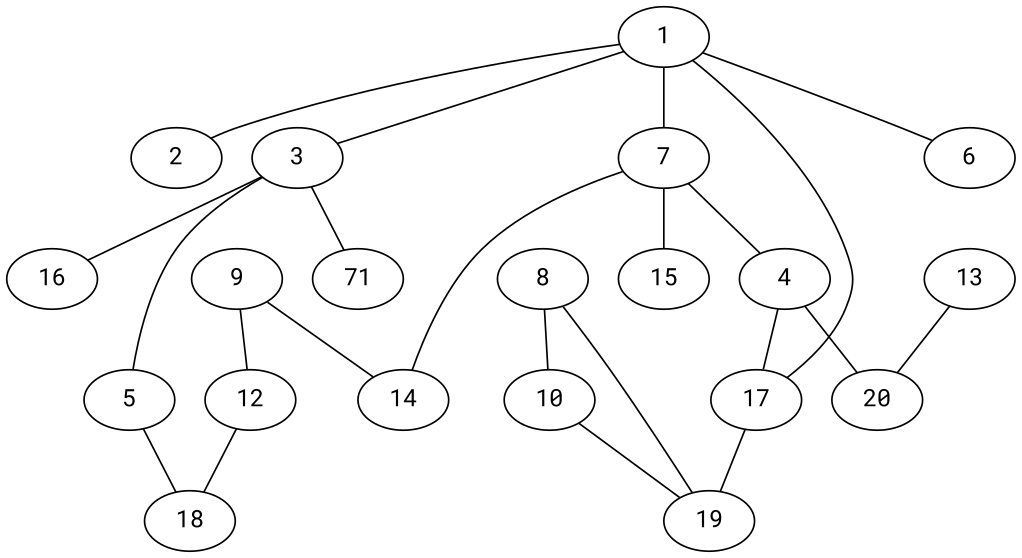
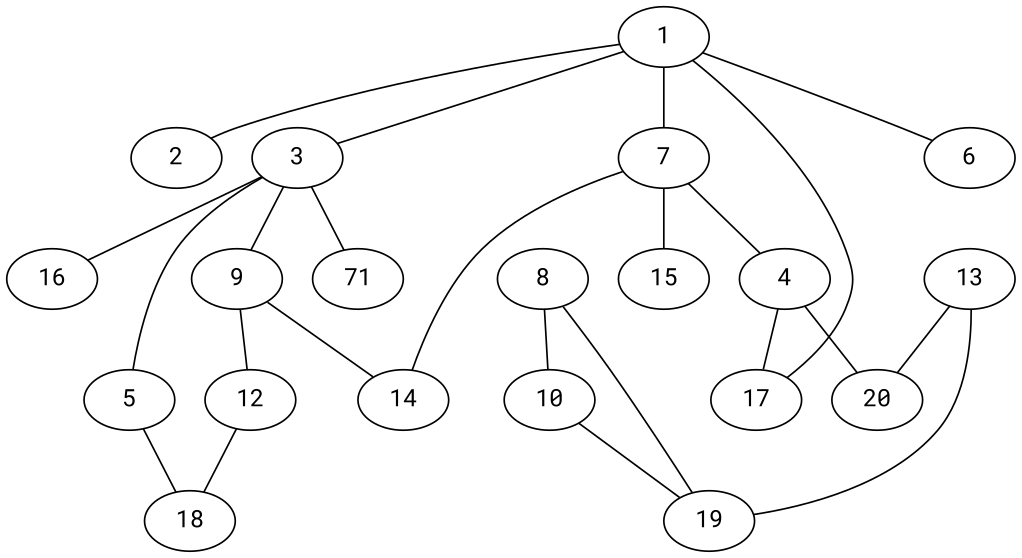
none -> (267, 219)
(733, 461) -> (909, 457)
